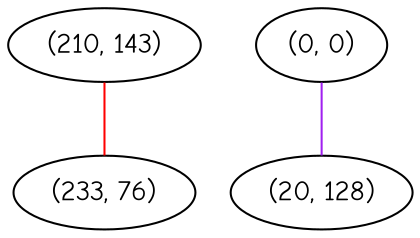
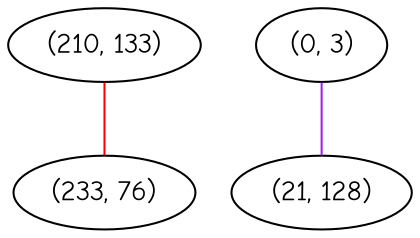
(104, 45) -> (104, 45)
(322, 45) -> (322, 45)
(322, 193) -> (322, 193)
